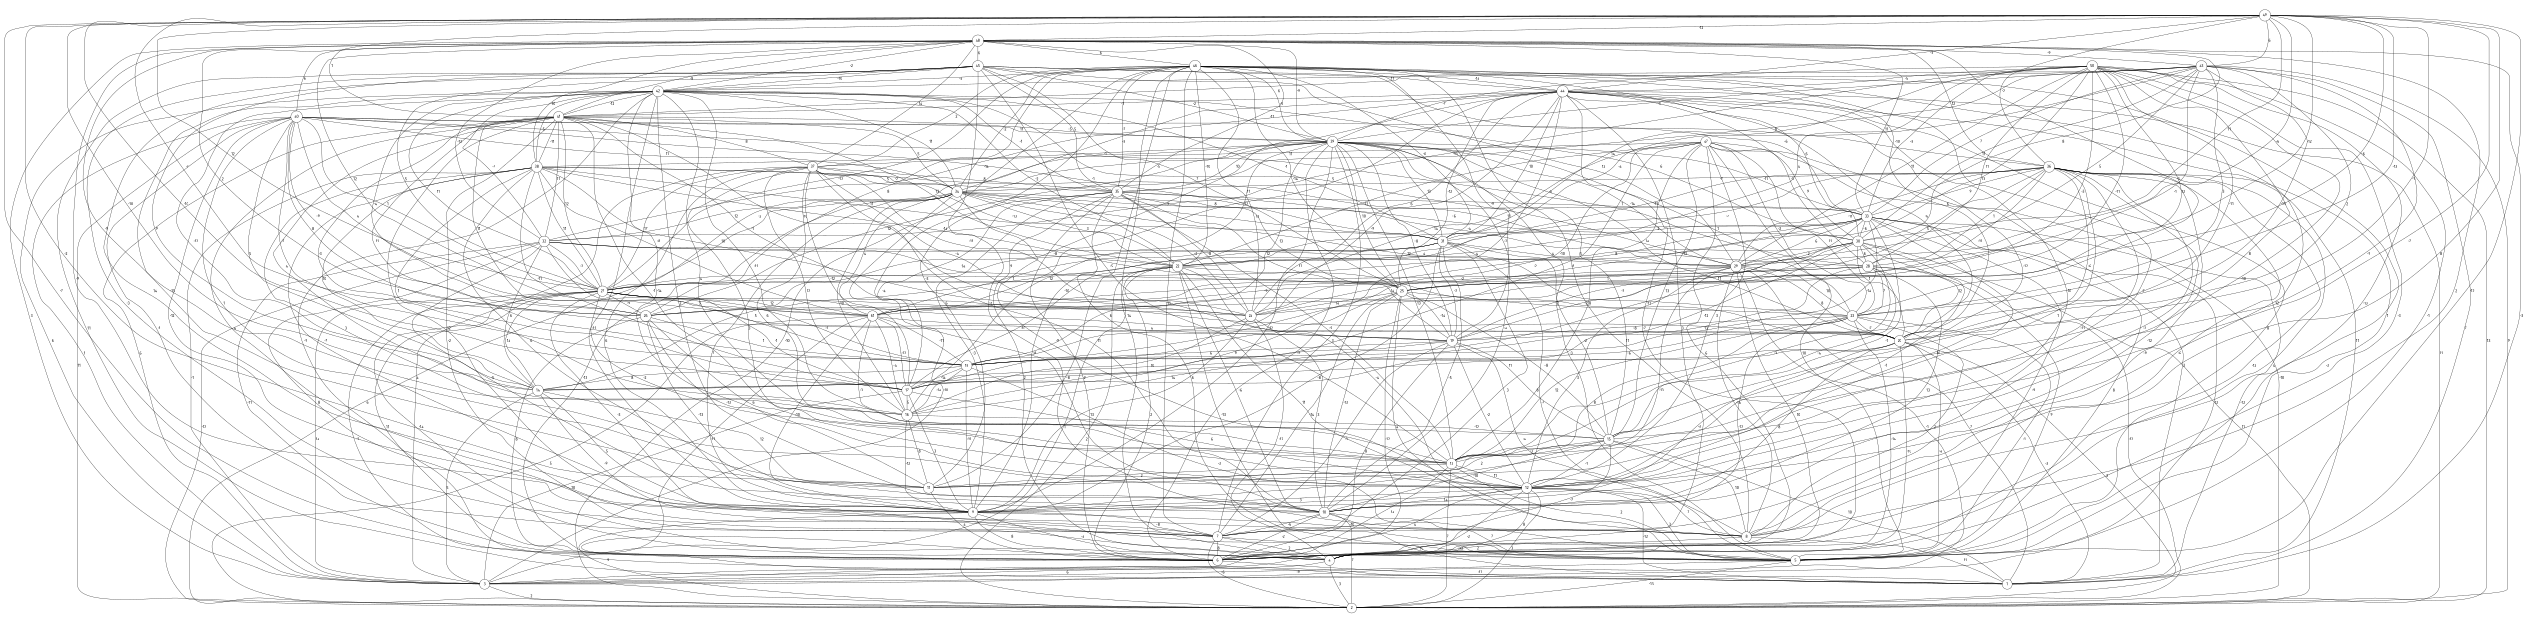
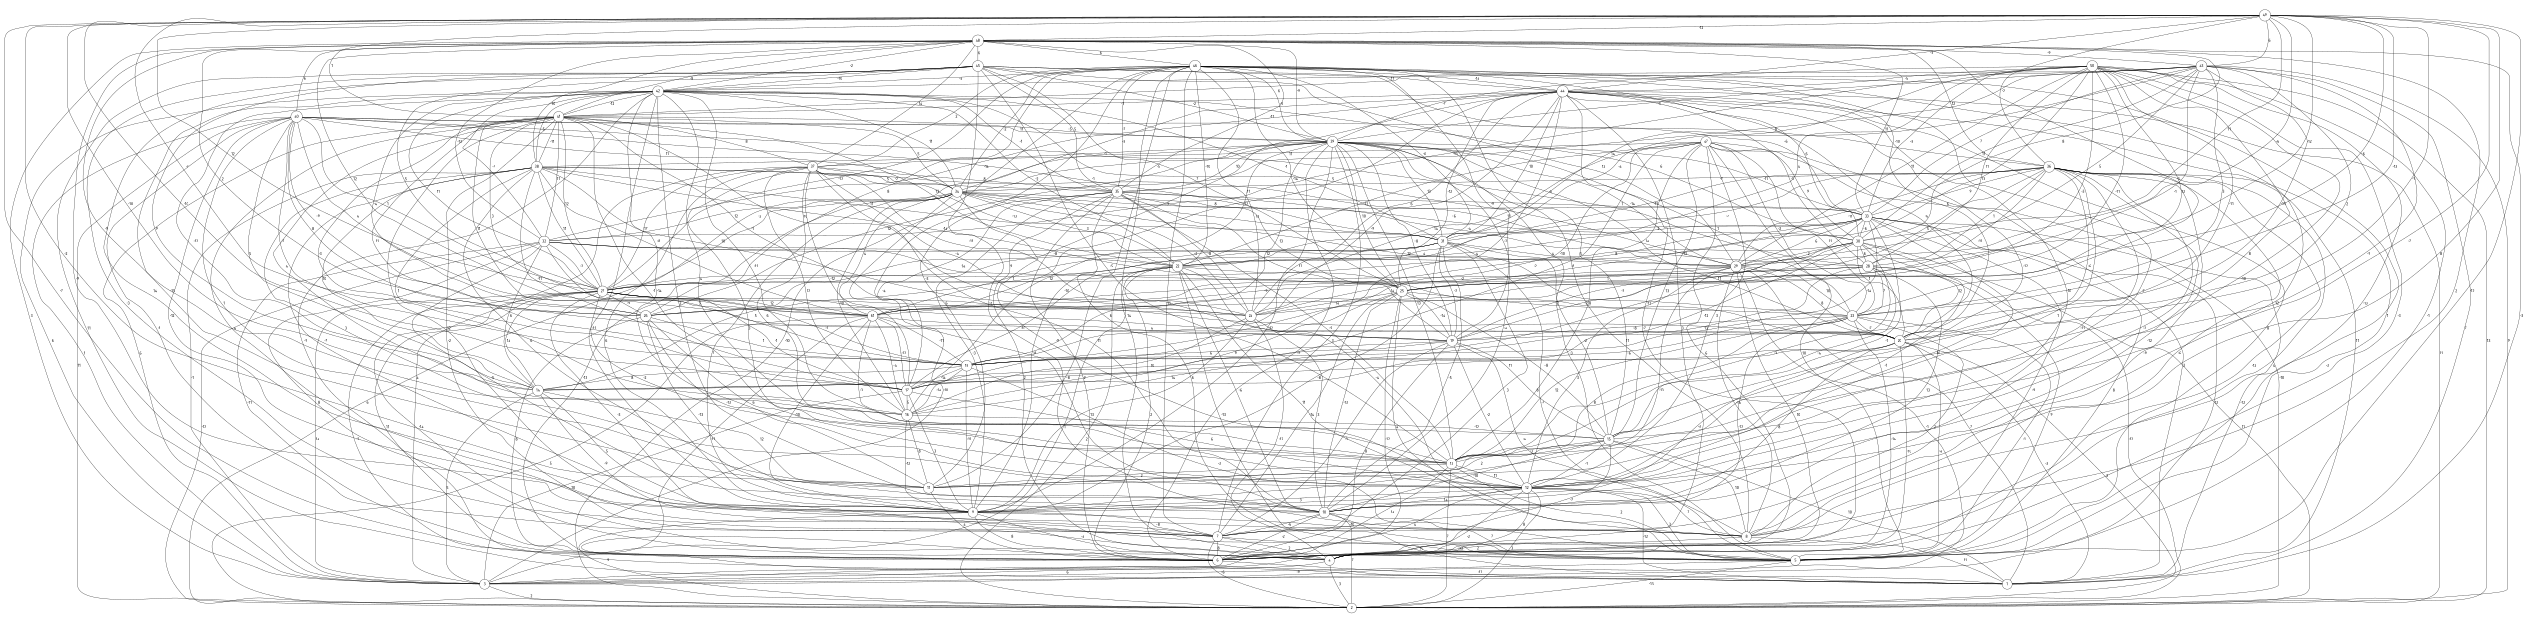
none -> (507, 254)
